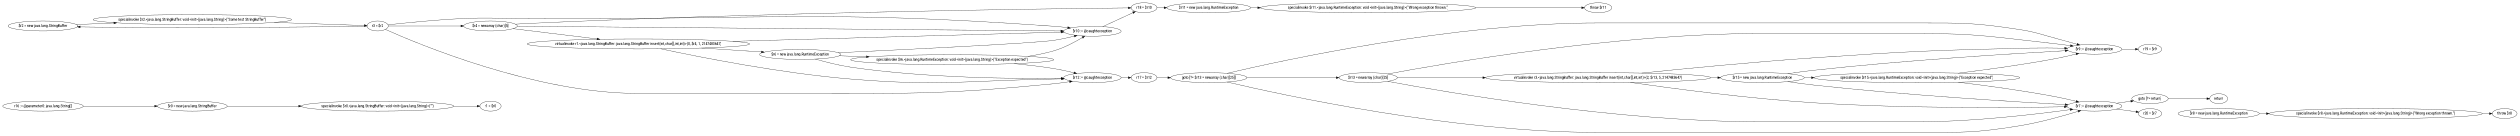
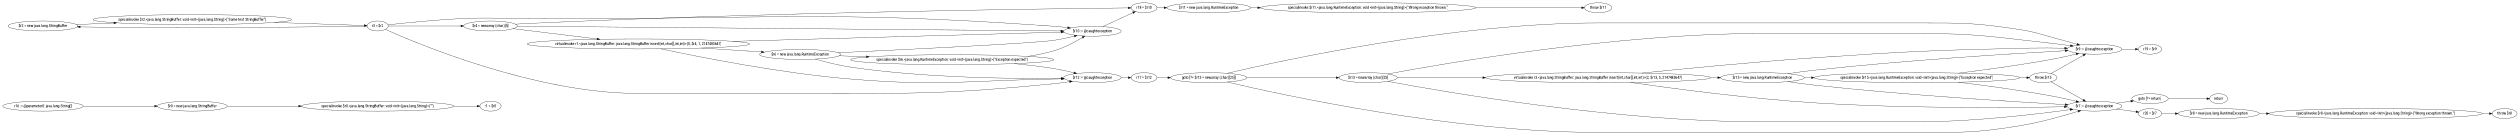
none -> (2043, 78)
none -> (2168, 114)
